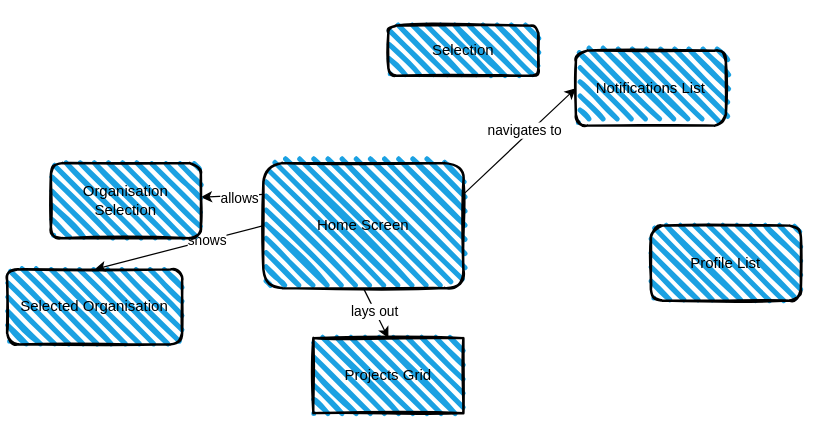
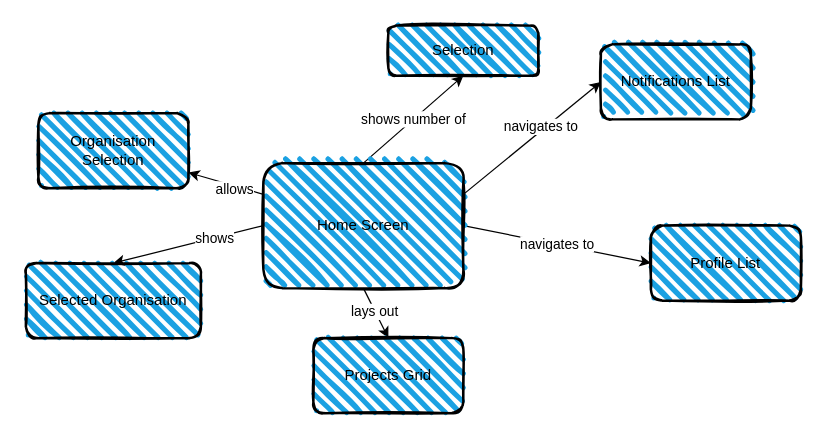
(651, 88) -> (676, 82)
none -> (410, 122)
(126, 201) -> (113, 151)
none -> (553, 244)
(94, 307) -> (113, 301)
(388, 376) -> (388, 376)
